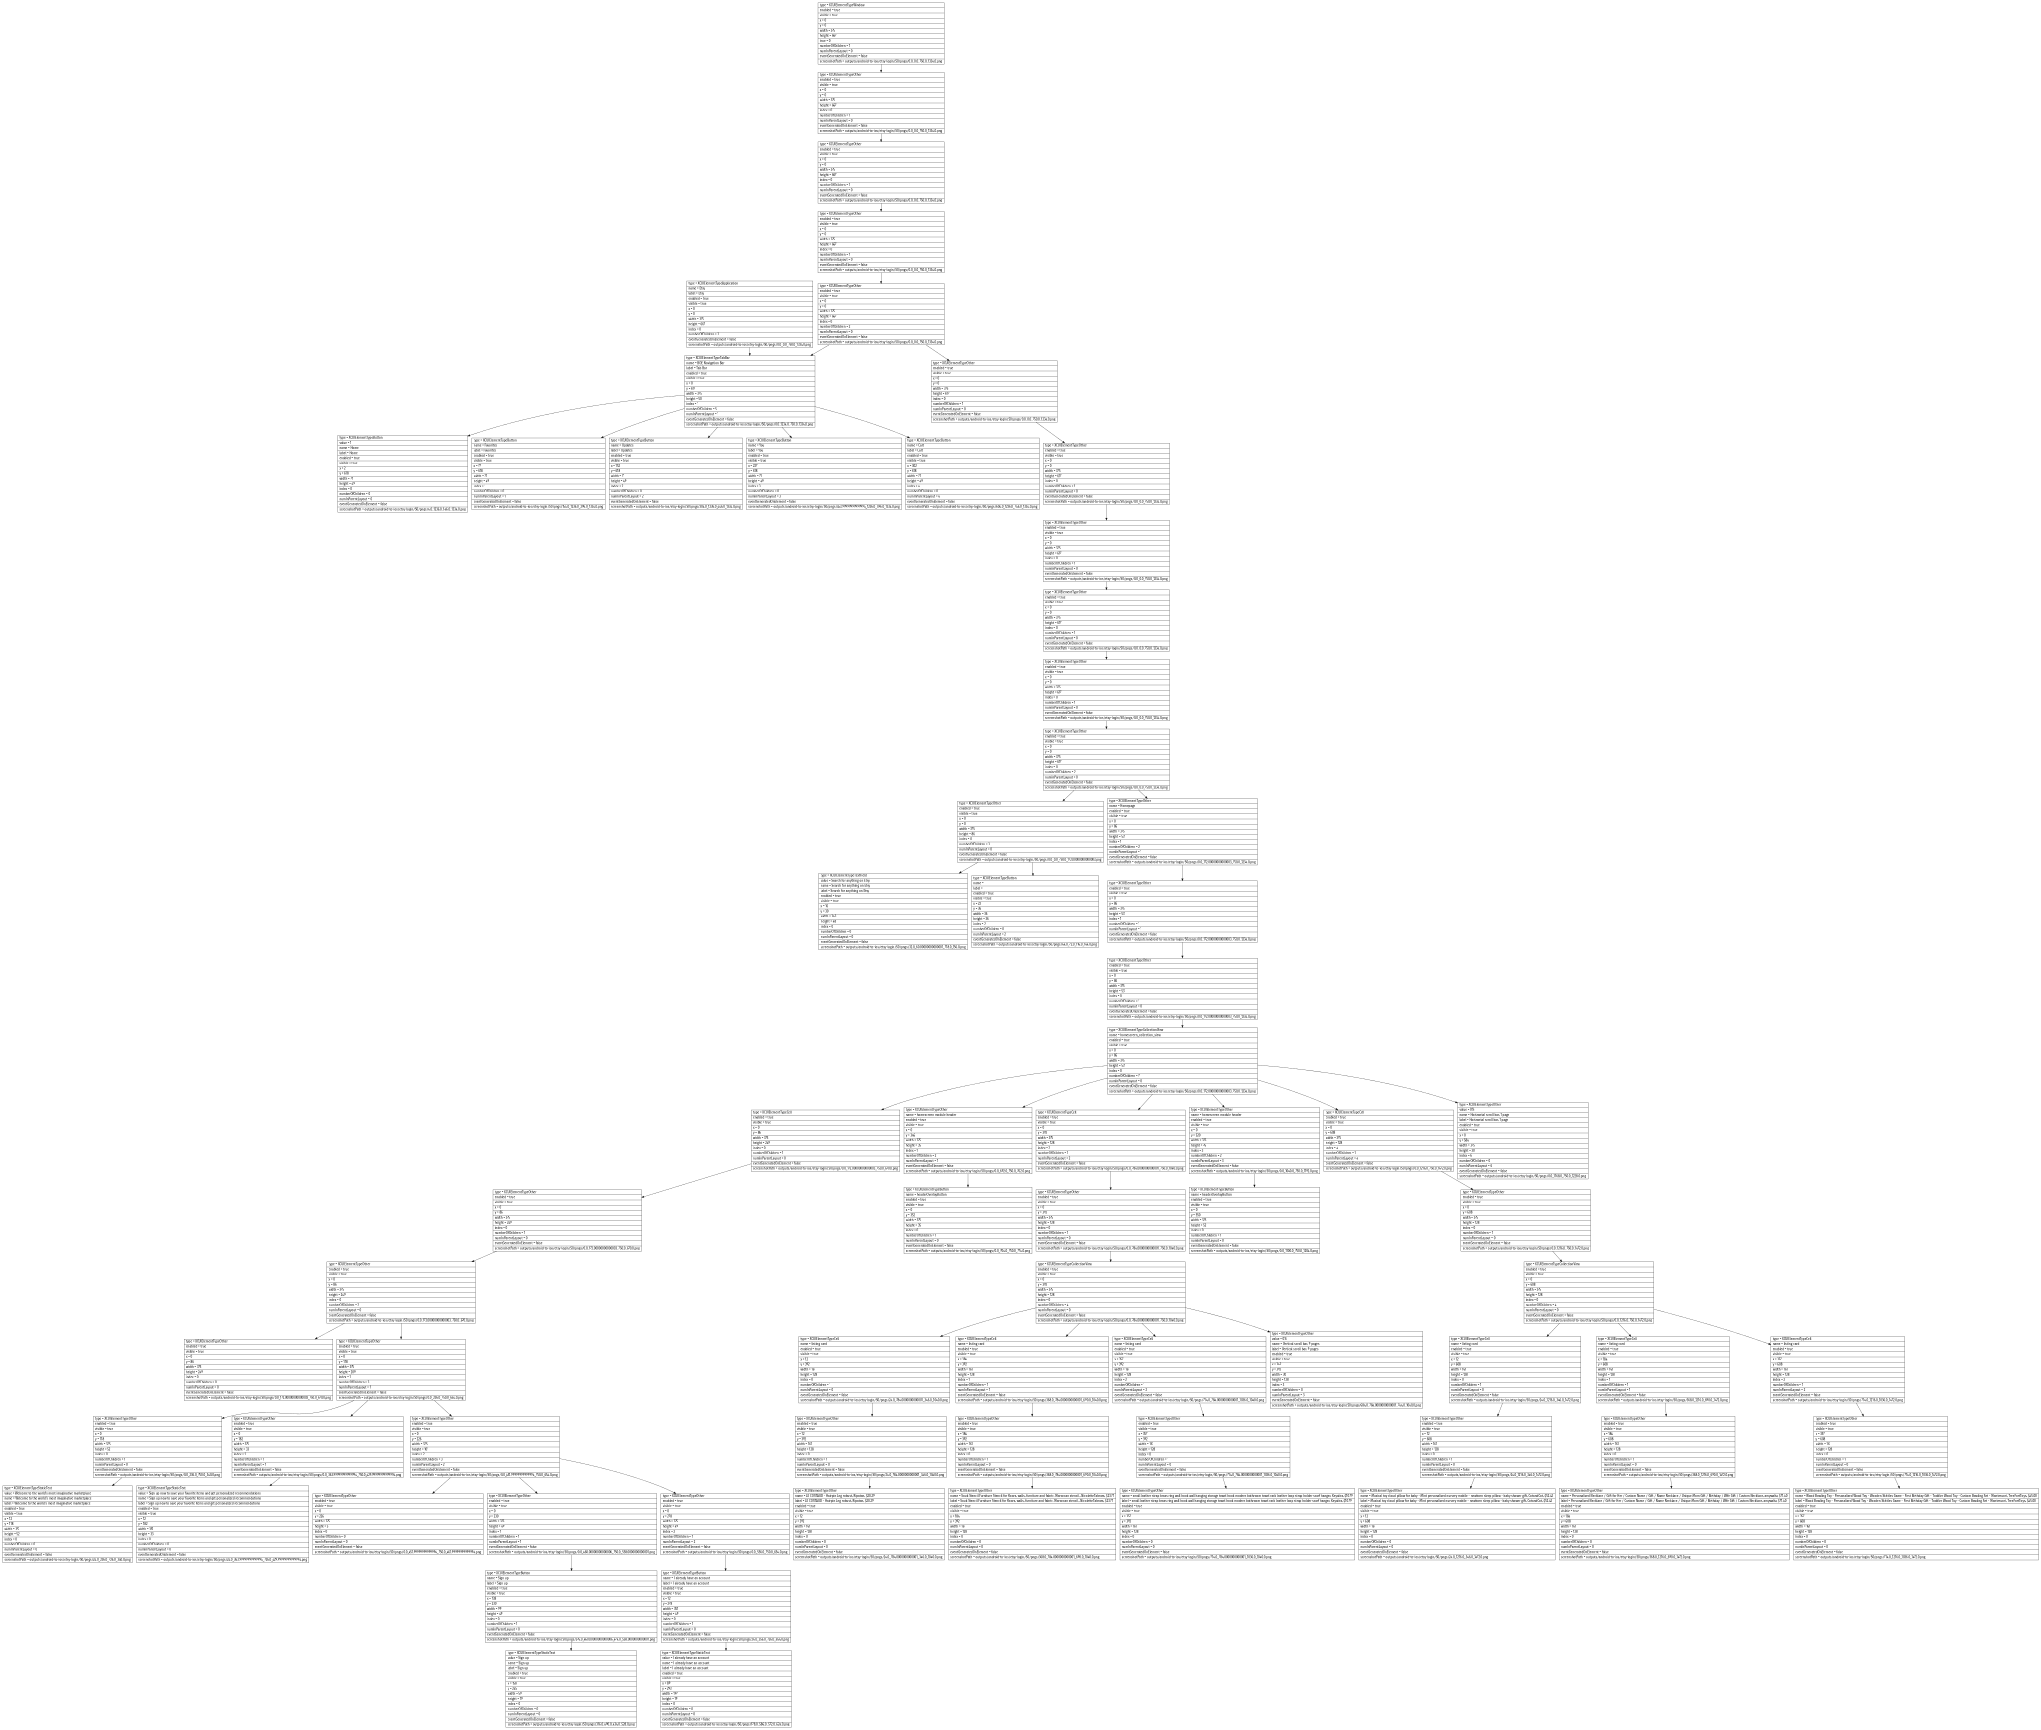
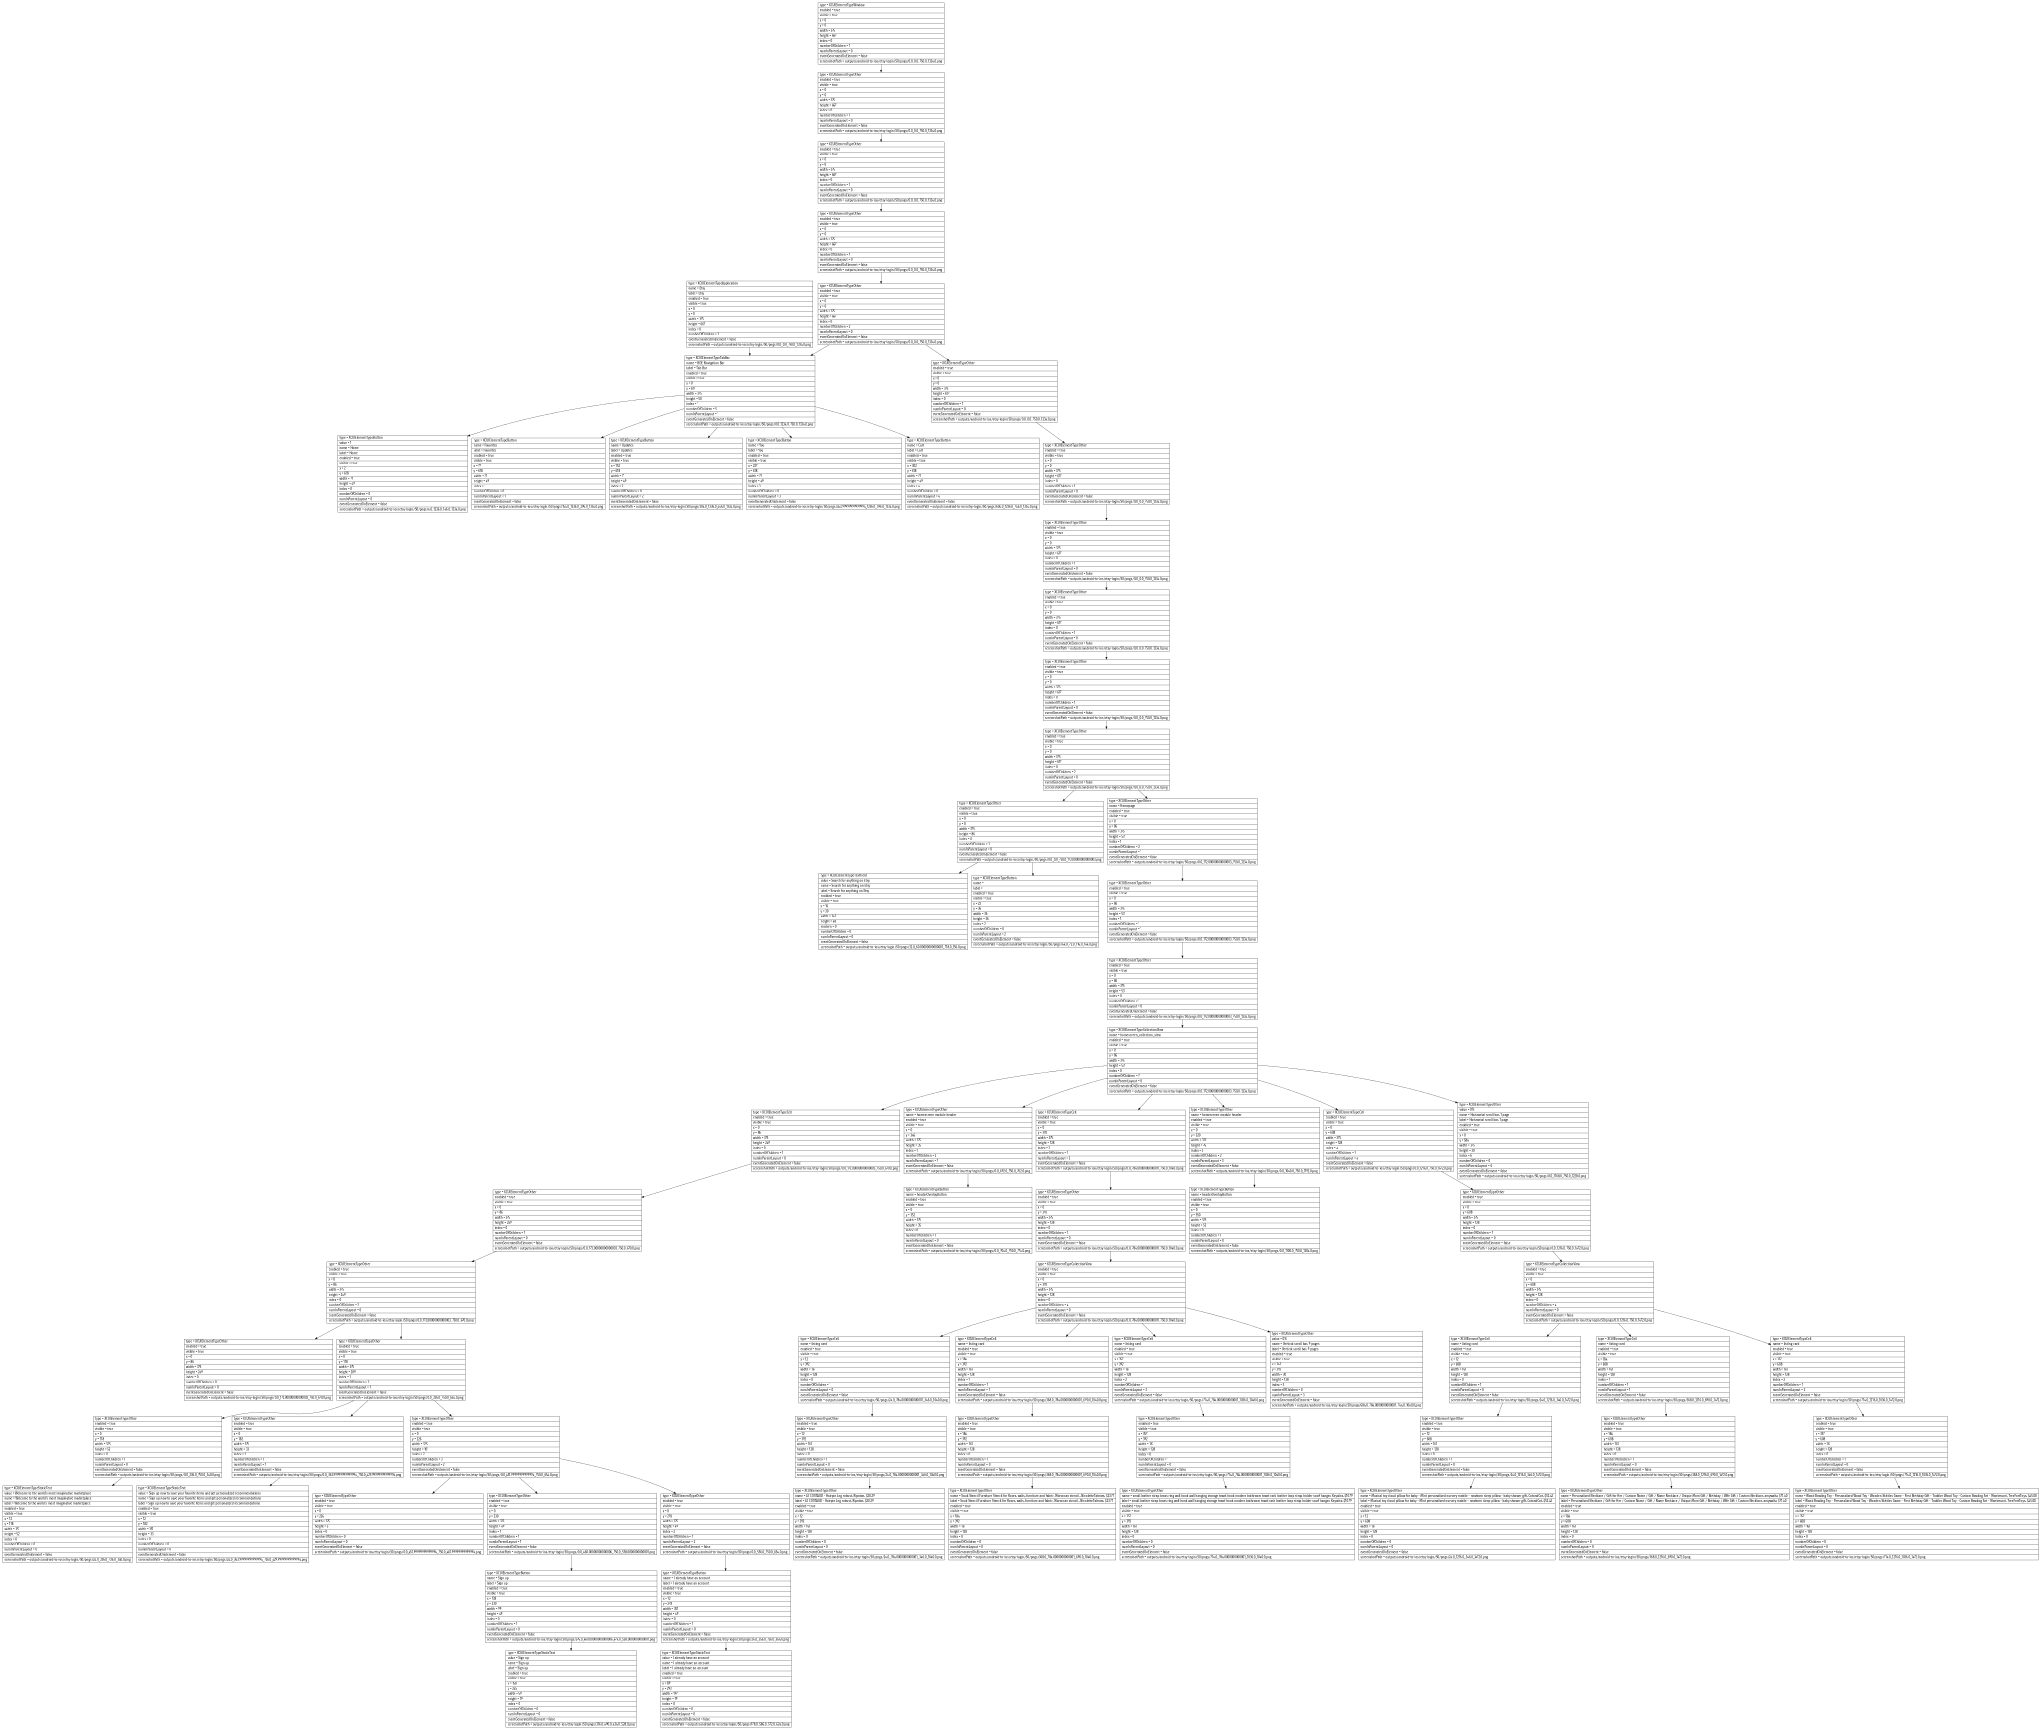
(825, 41) -> (826, 41)
(827, 927) -> (829, 927)
